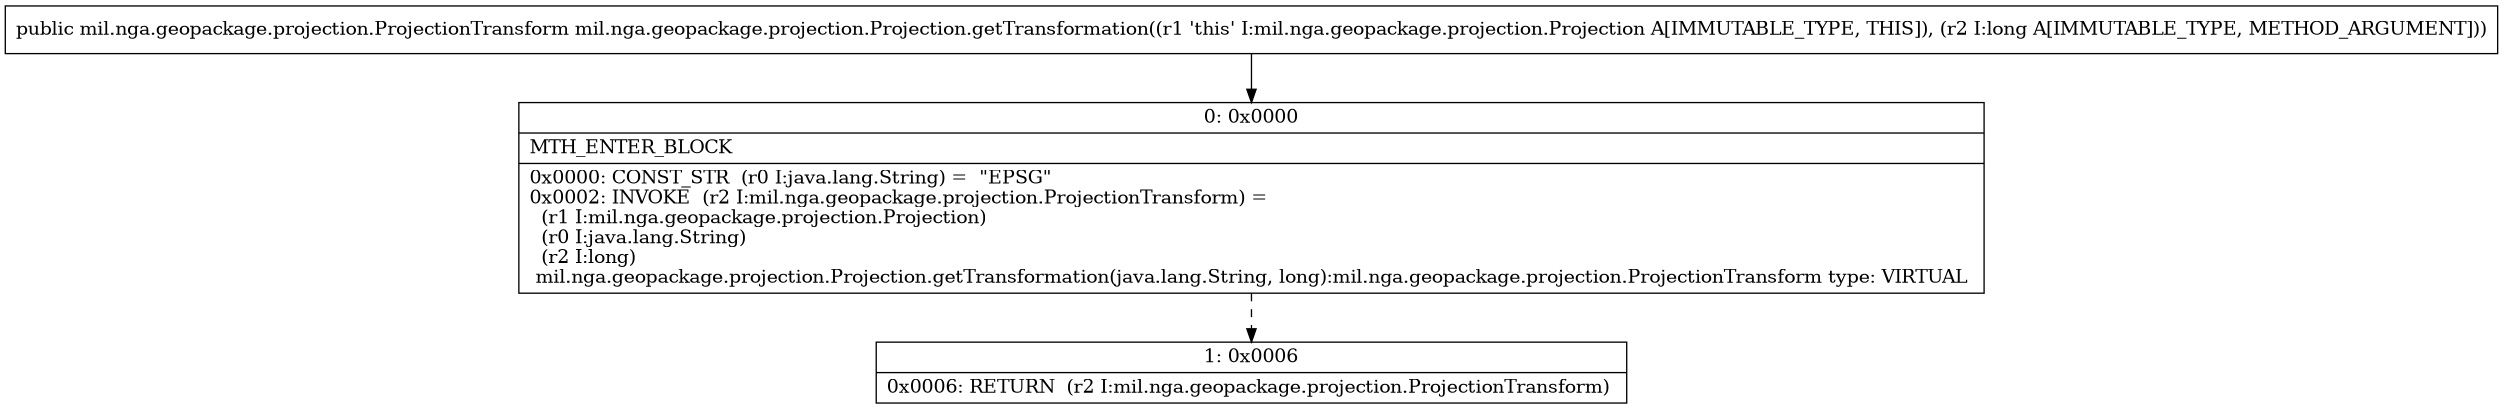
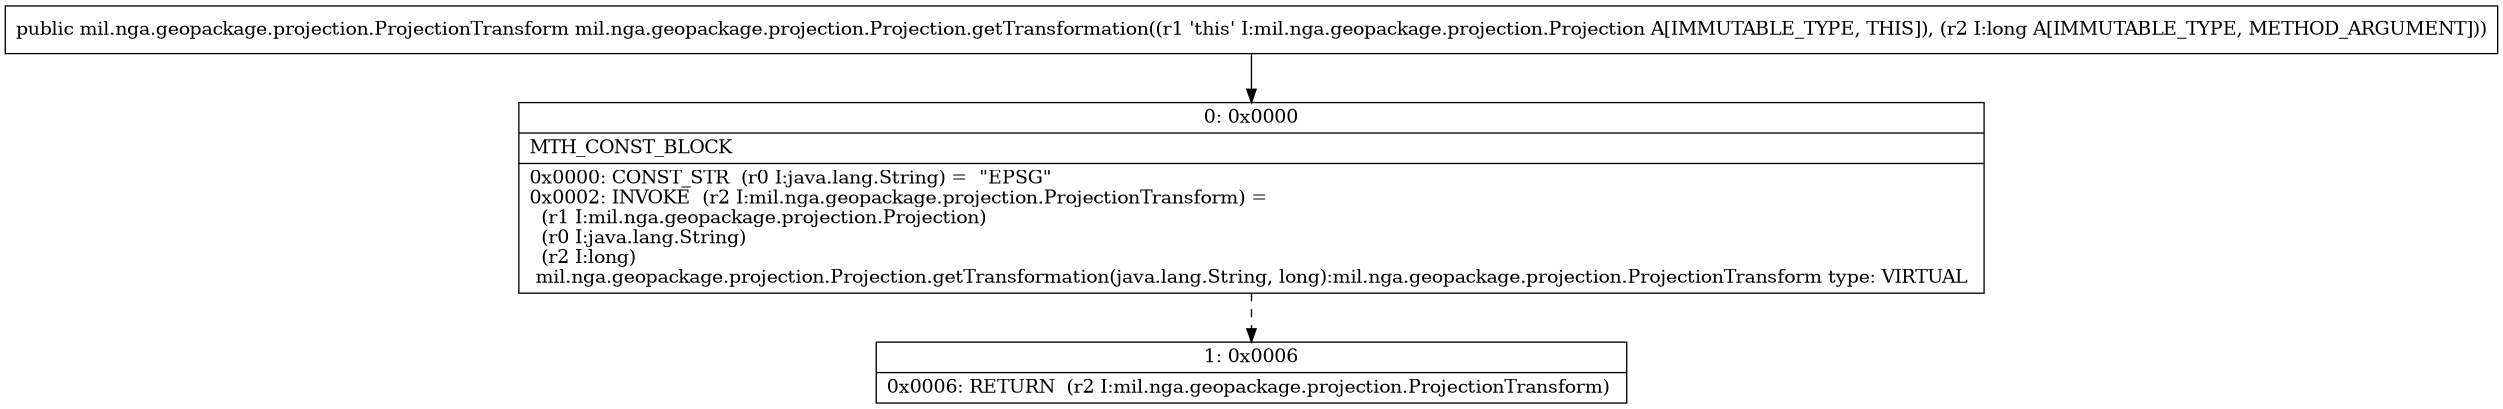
(631, 148) -> (631, 148)
